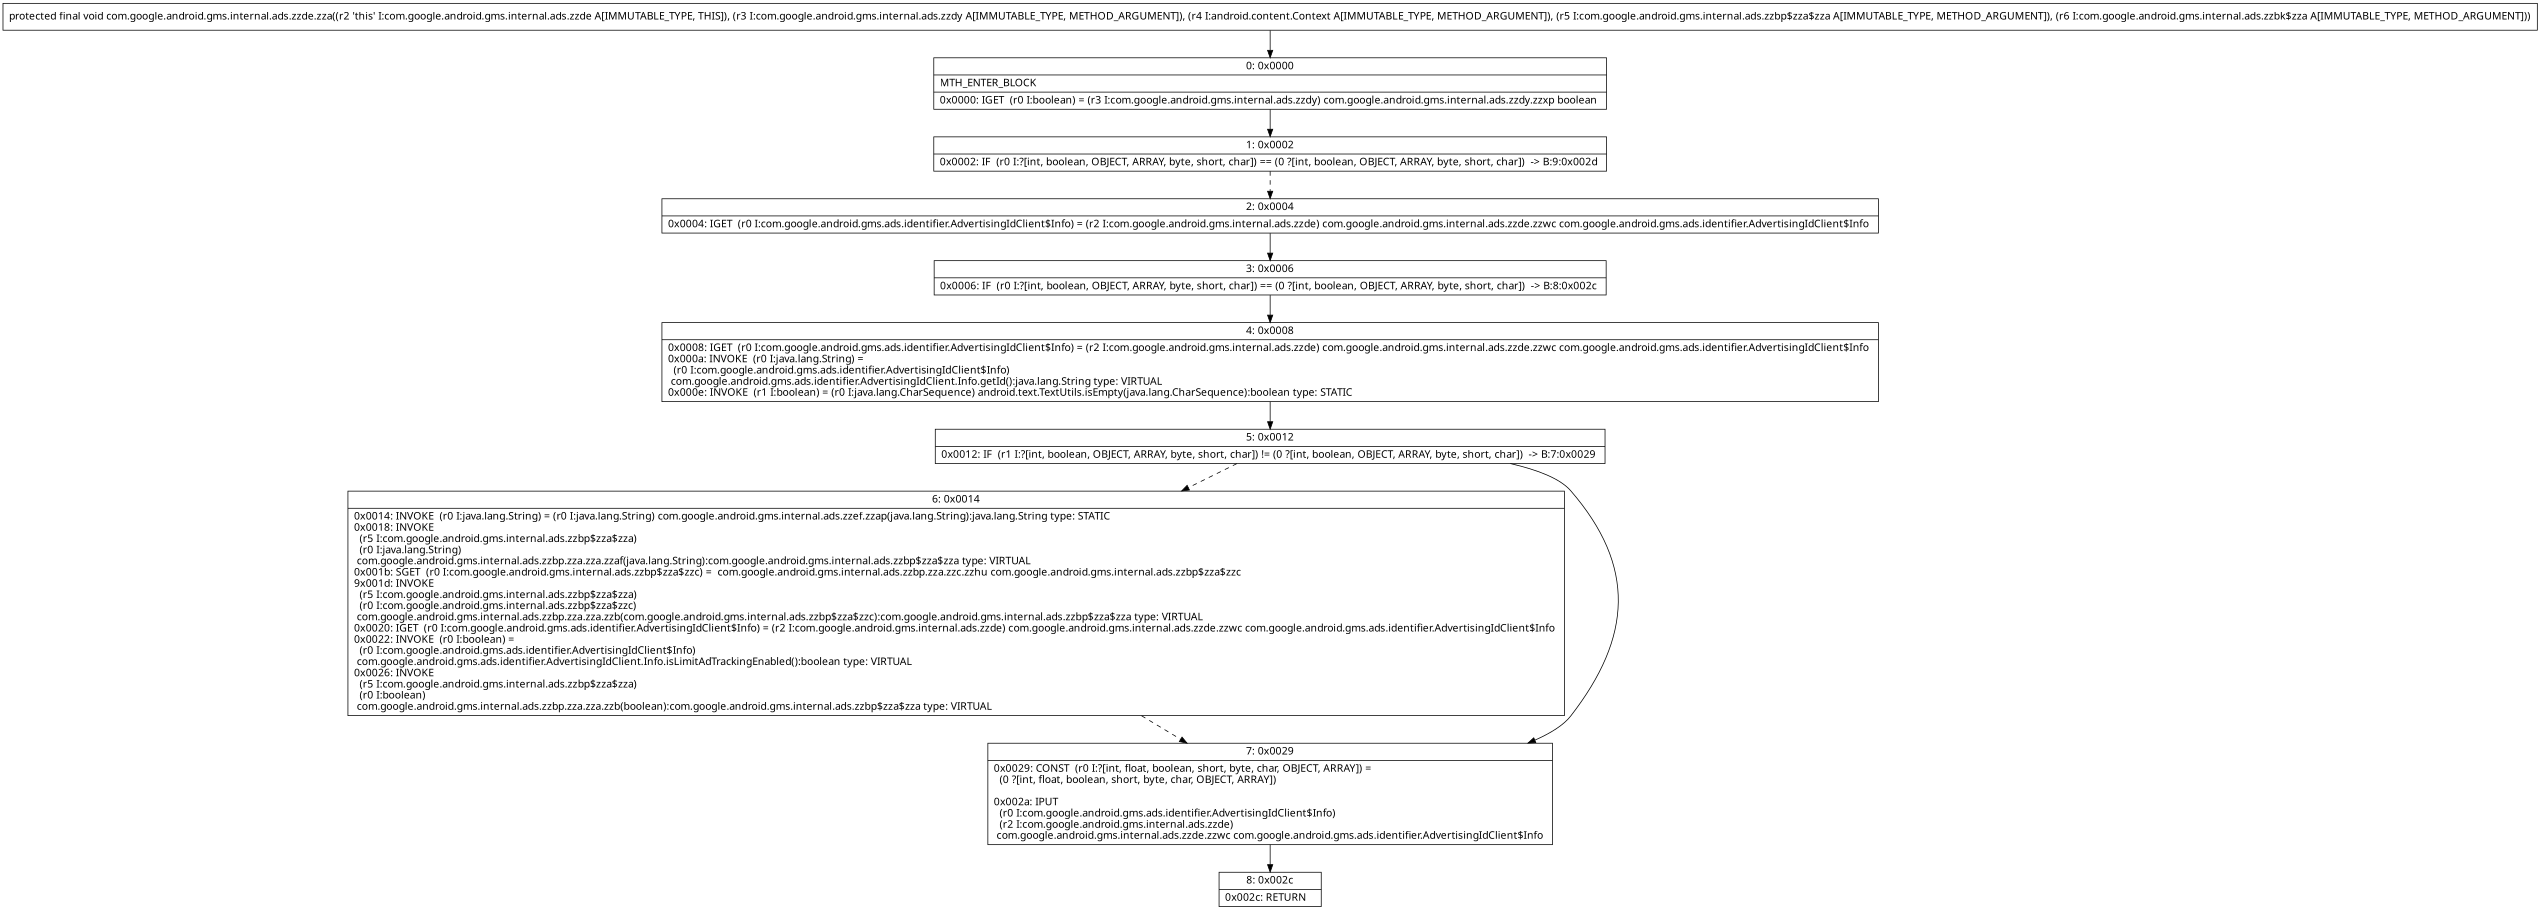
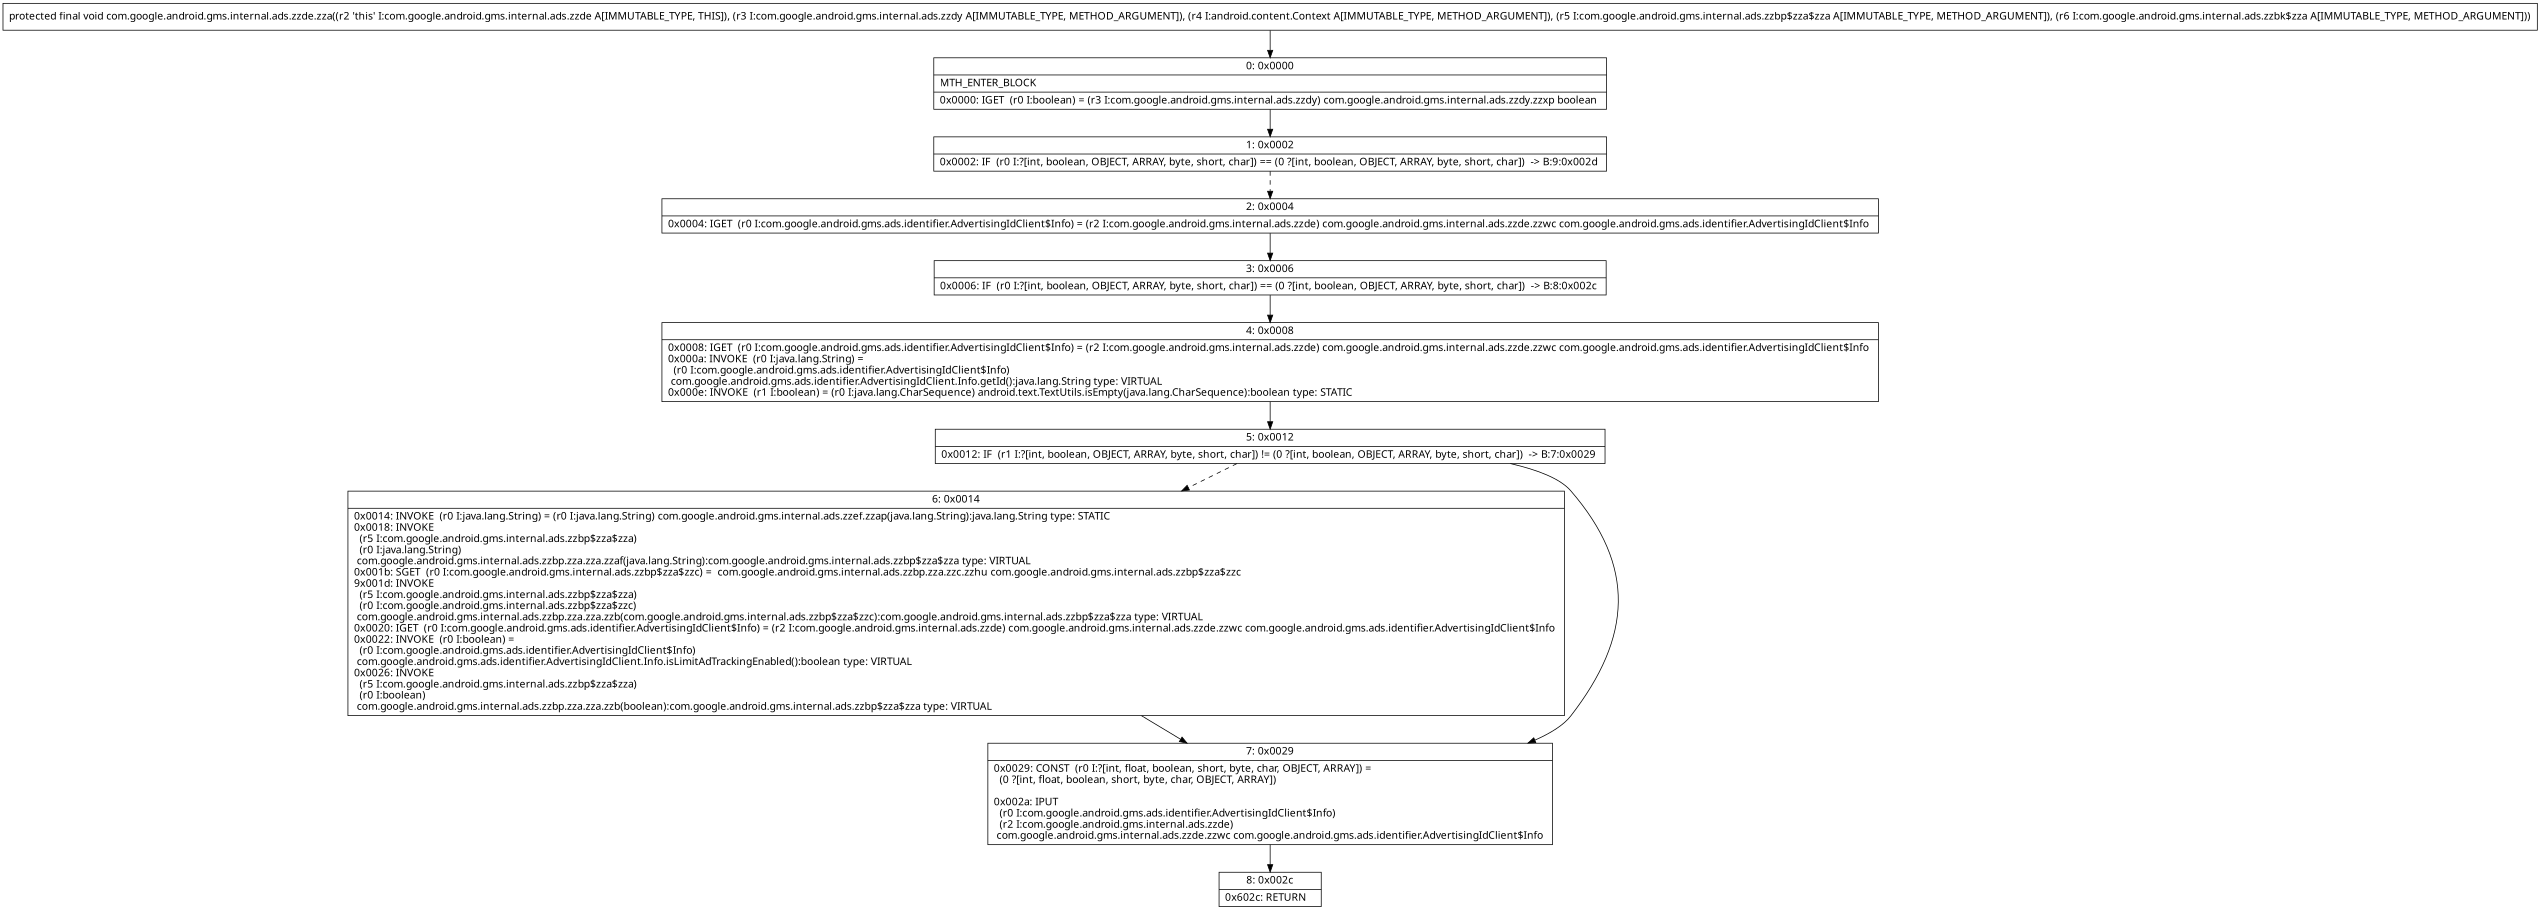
(1161, 728) -> (1161, 728)
(1270, 898) -> (1270, 898)
